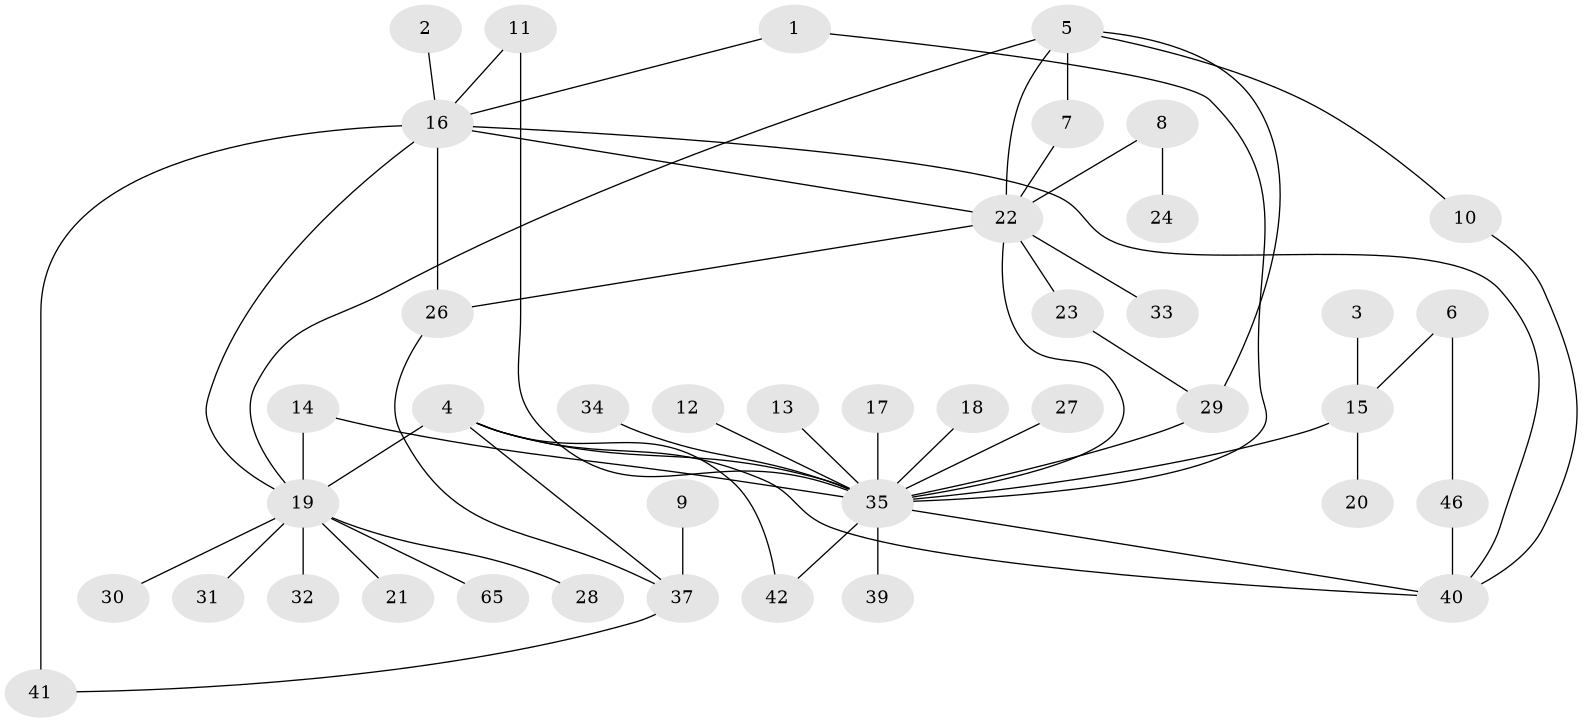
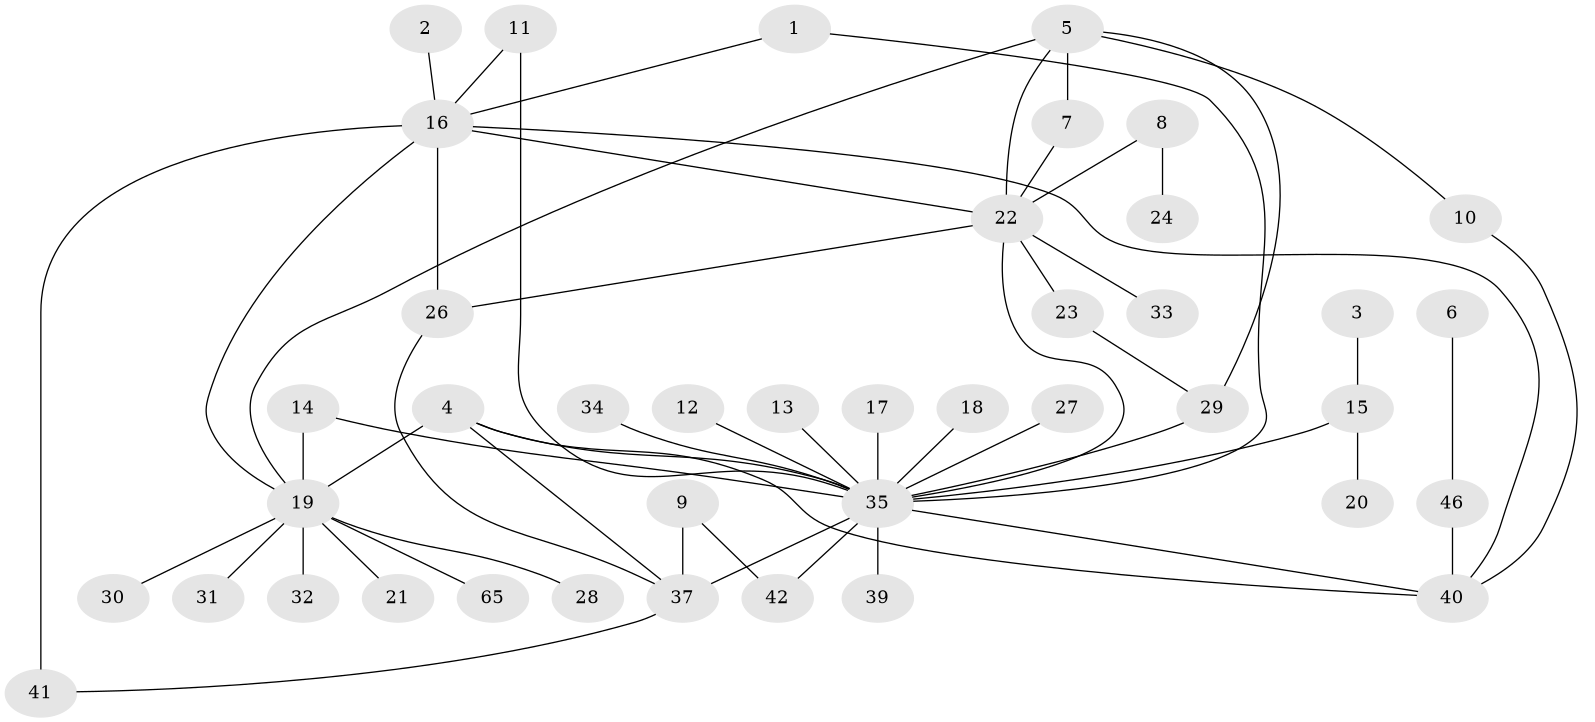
(1405, 361) -> none
(641, 443) -> (730, 551)
none -> (780, 551)
